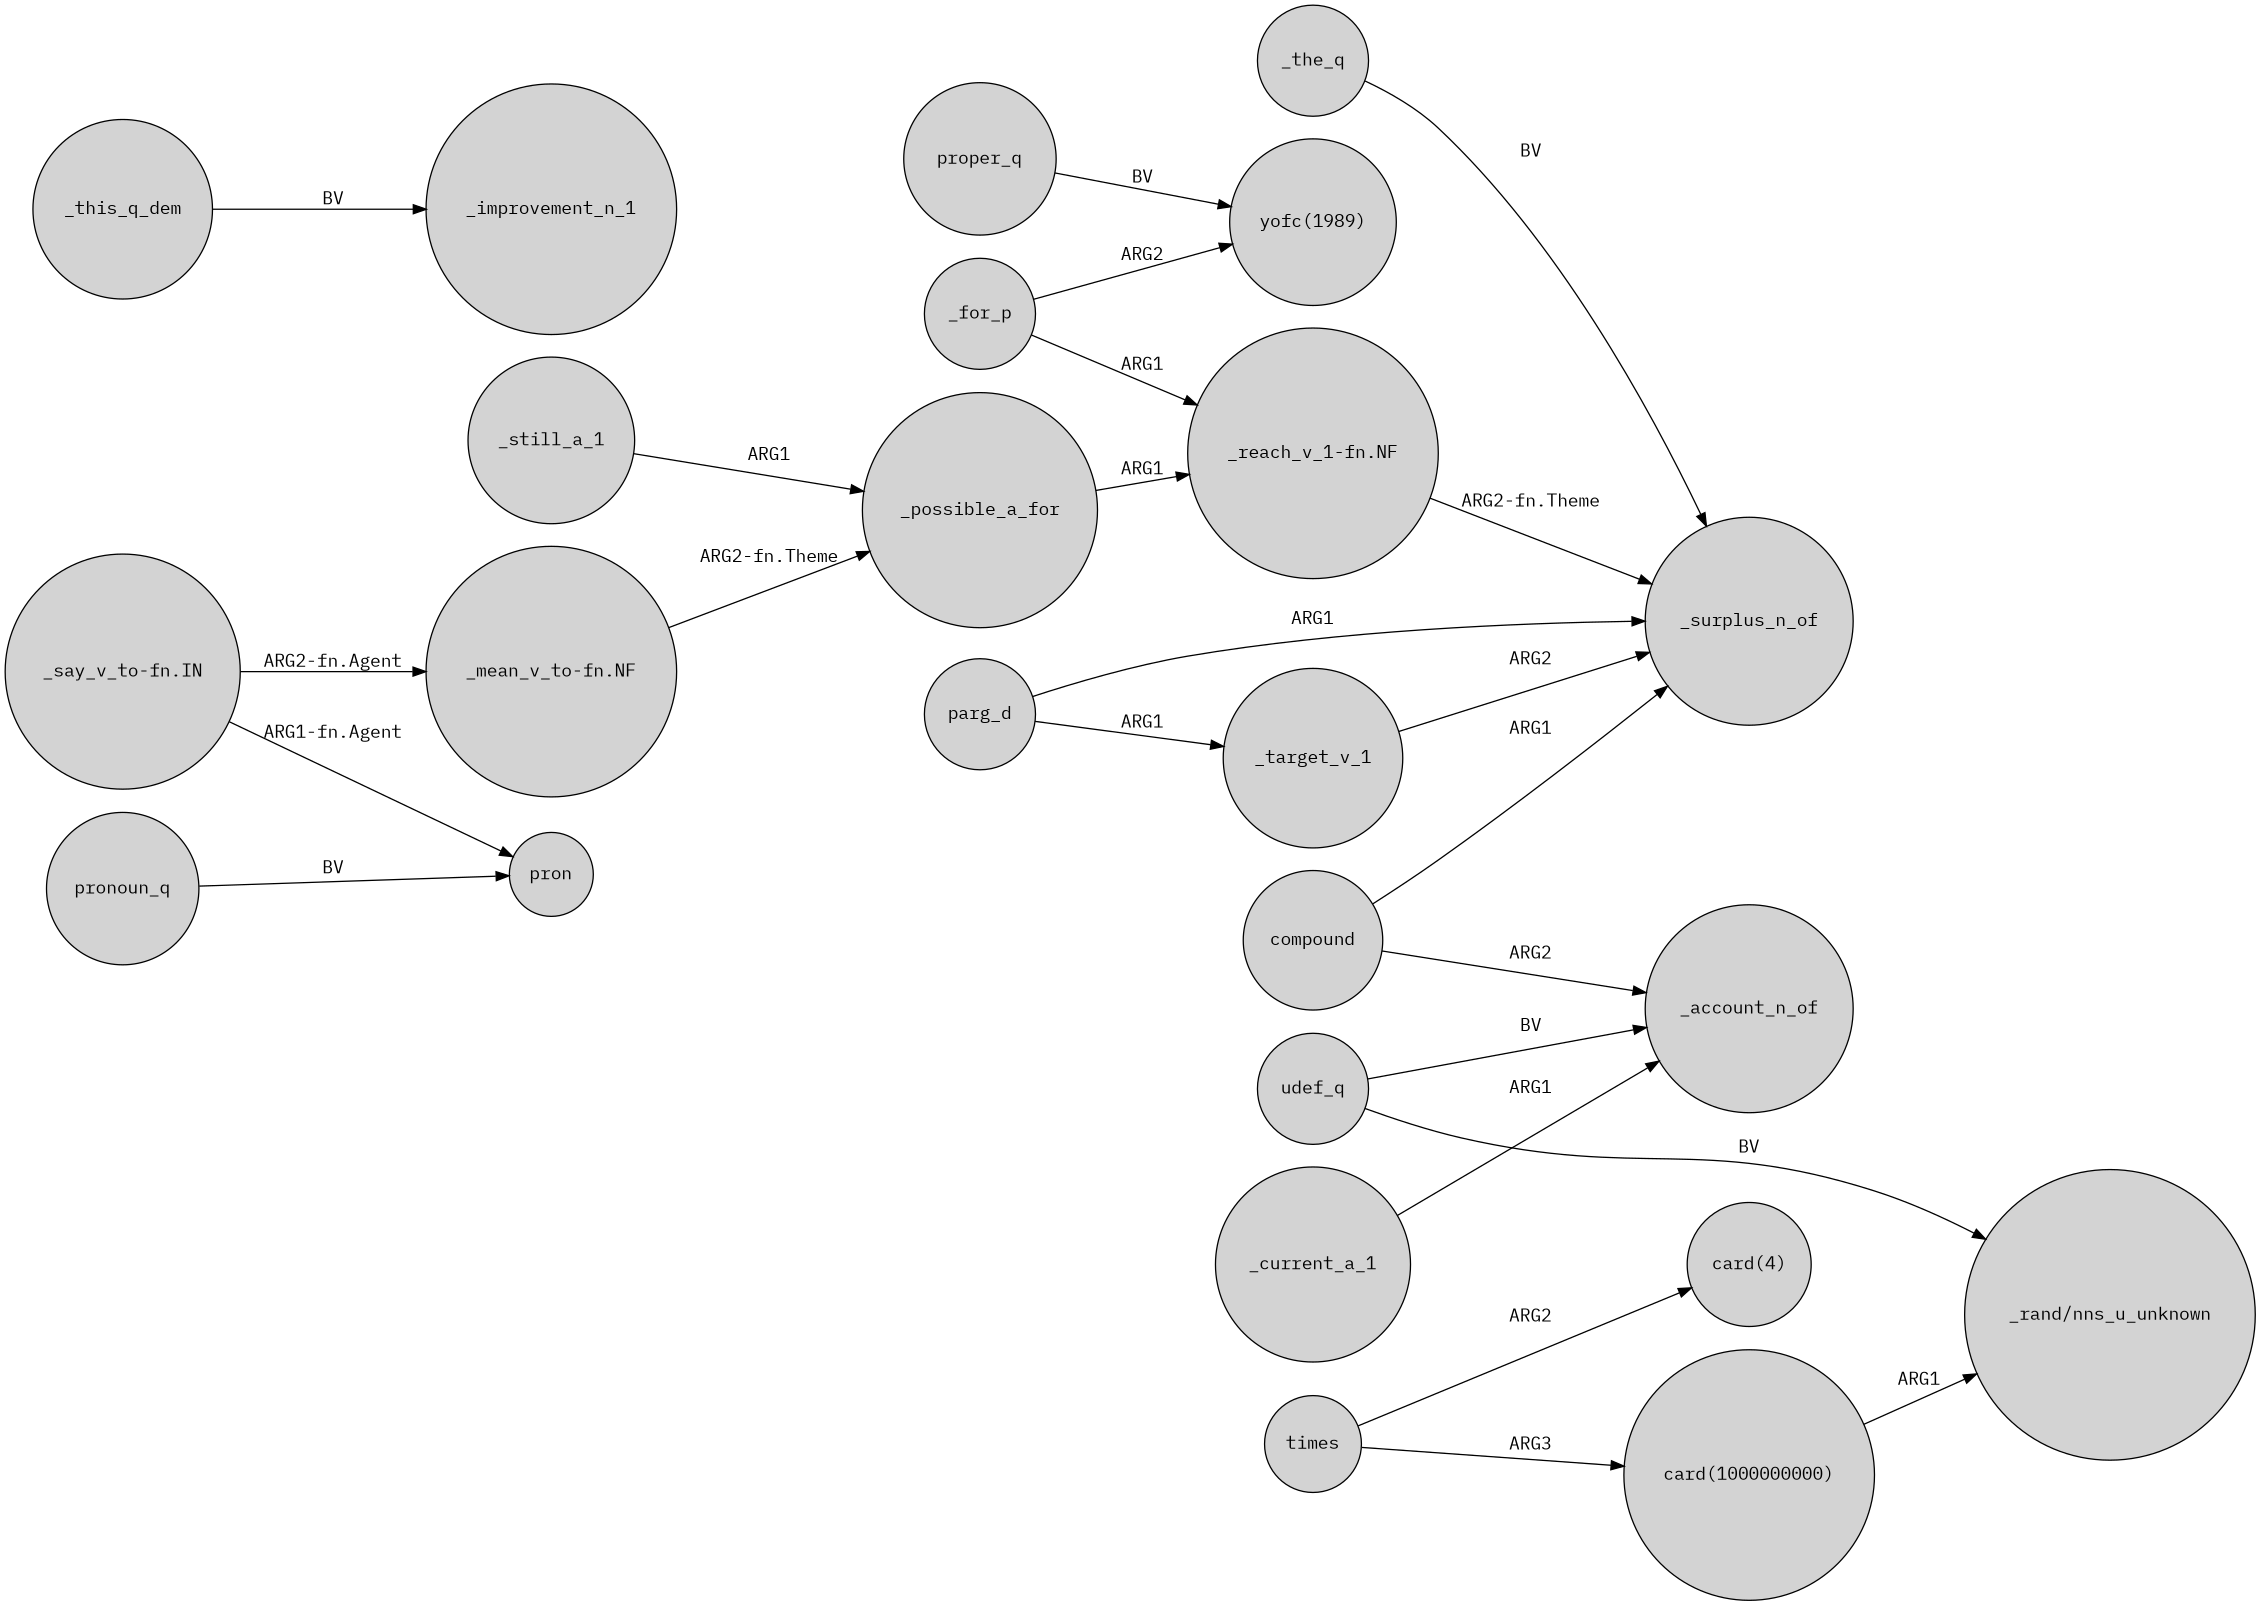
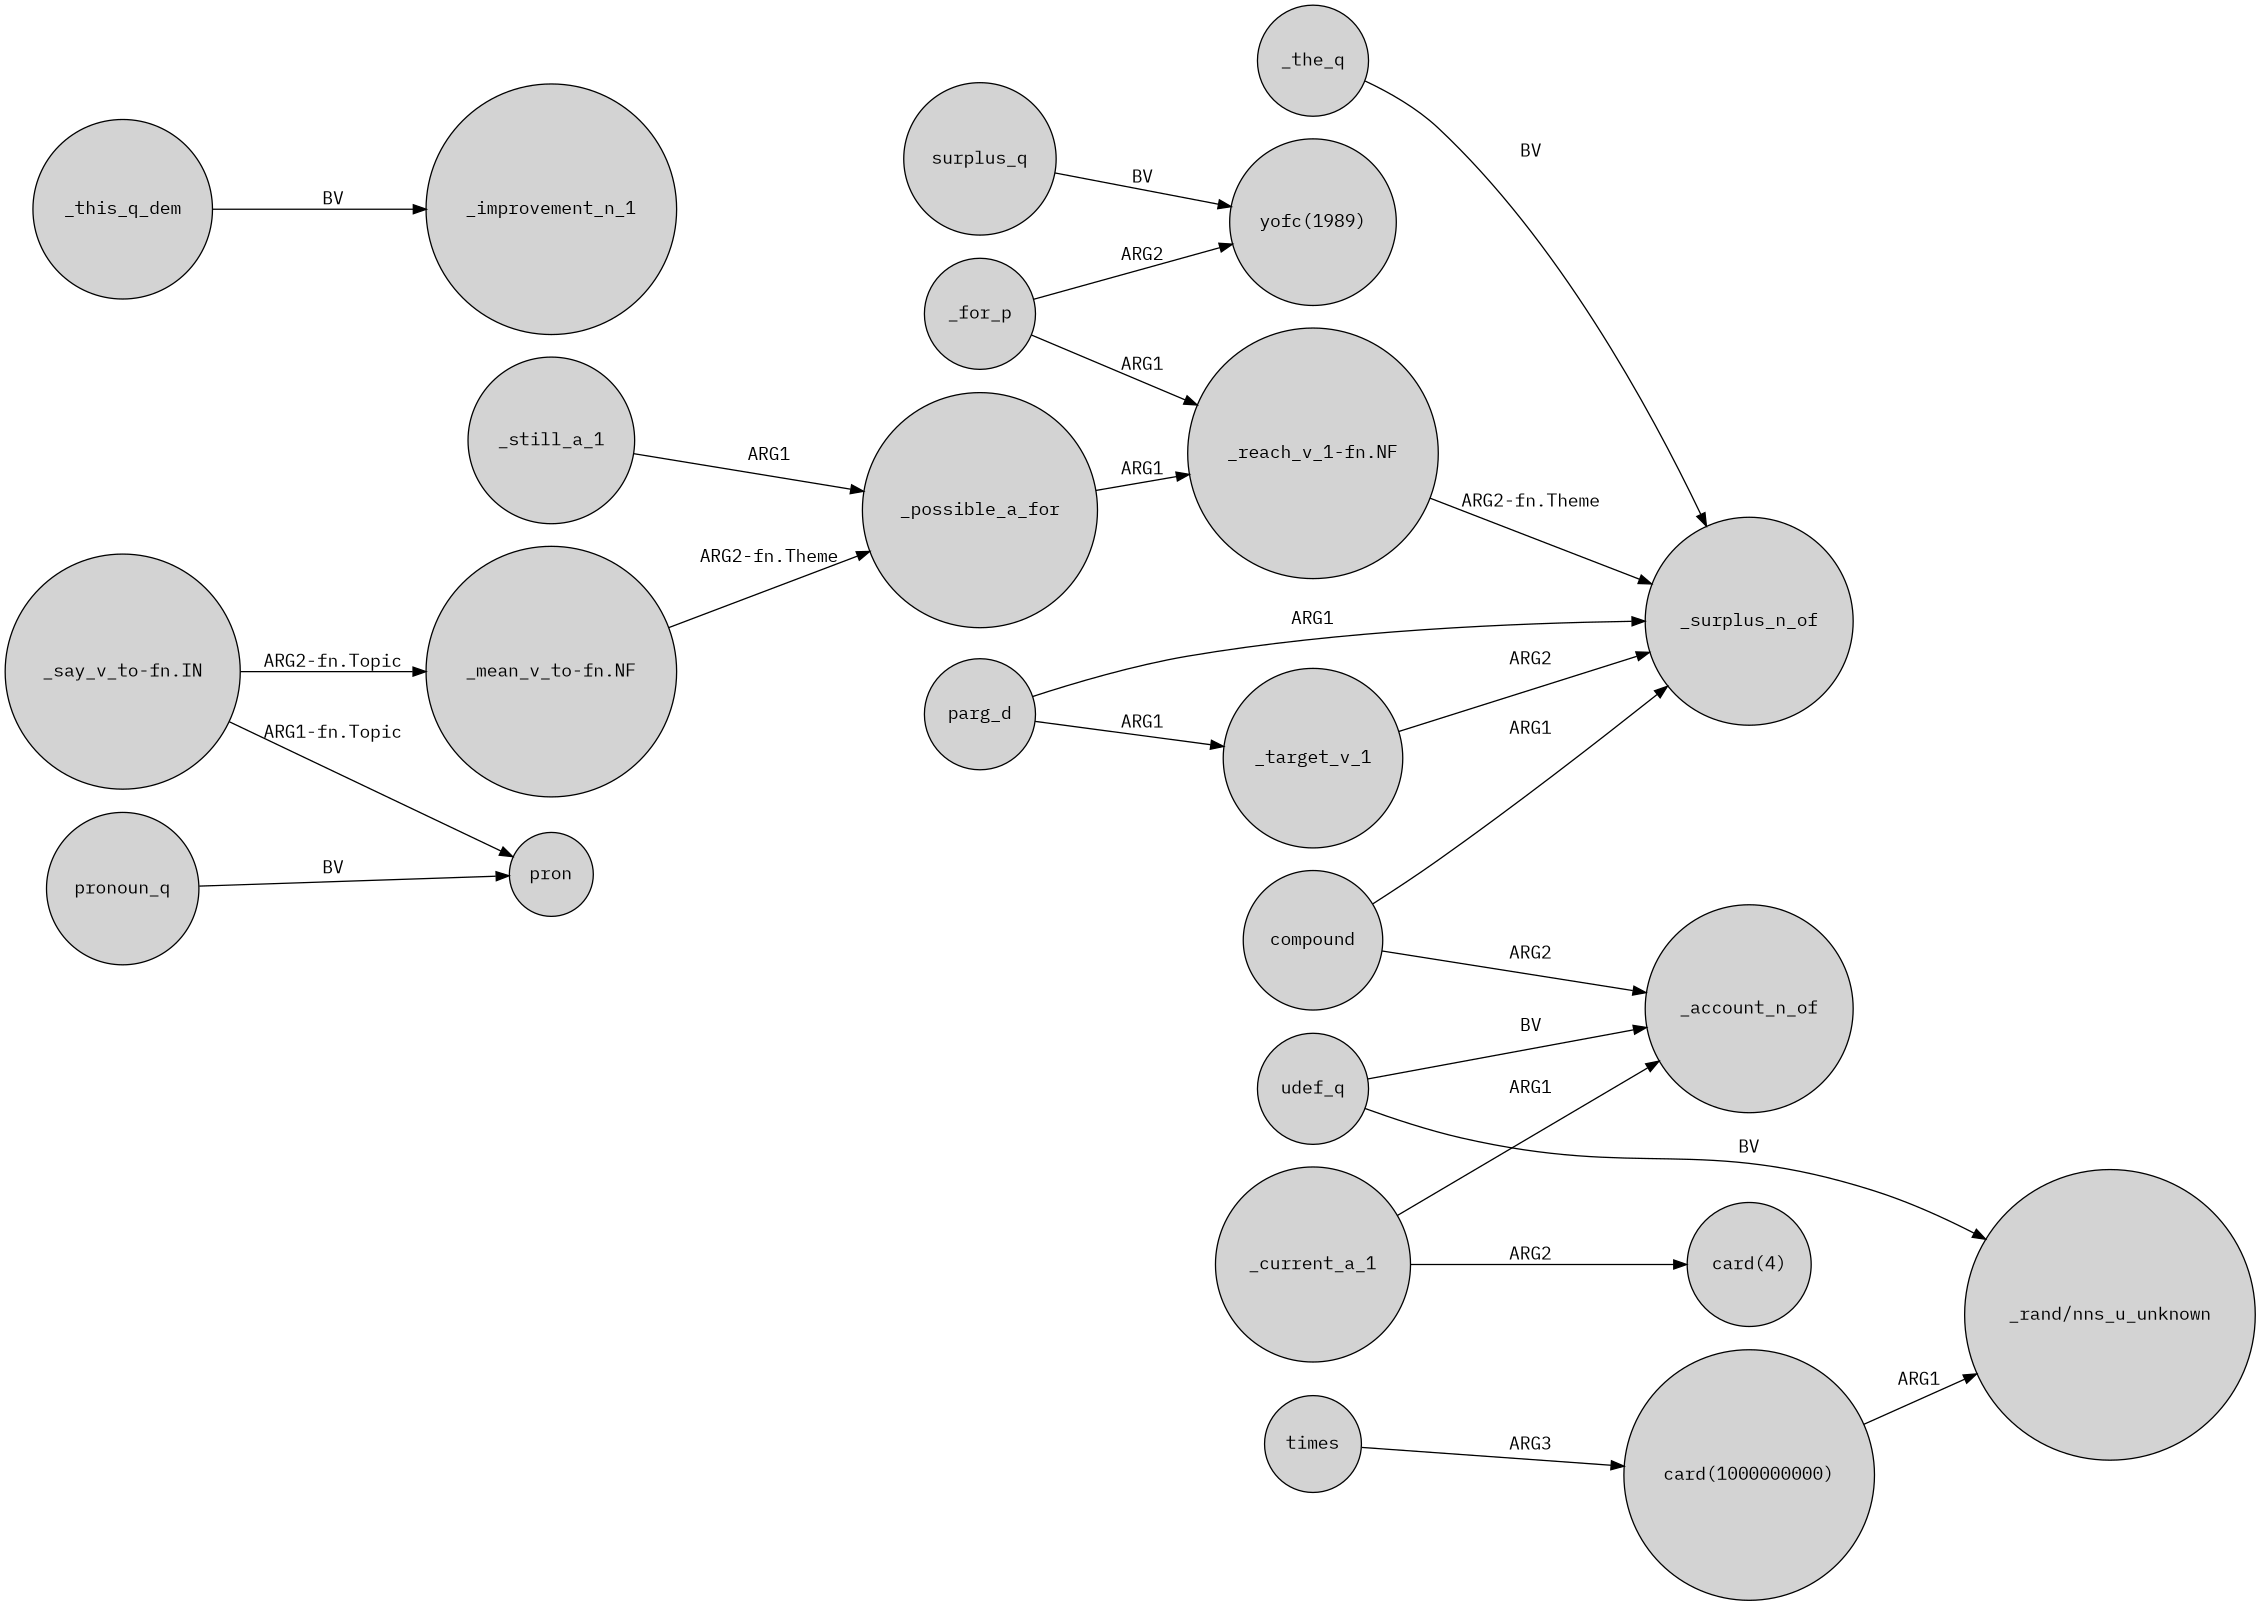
(980, 159) -> (980, 159)
(333, 662) -> (333, 662)
(333, 733) -> (333, 733)
(1519, 1359) -> (1542, 1265)
